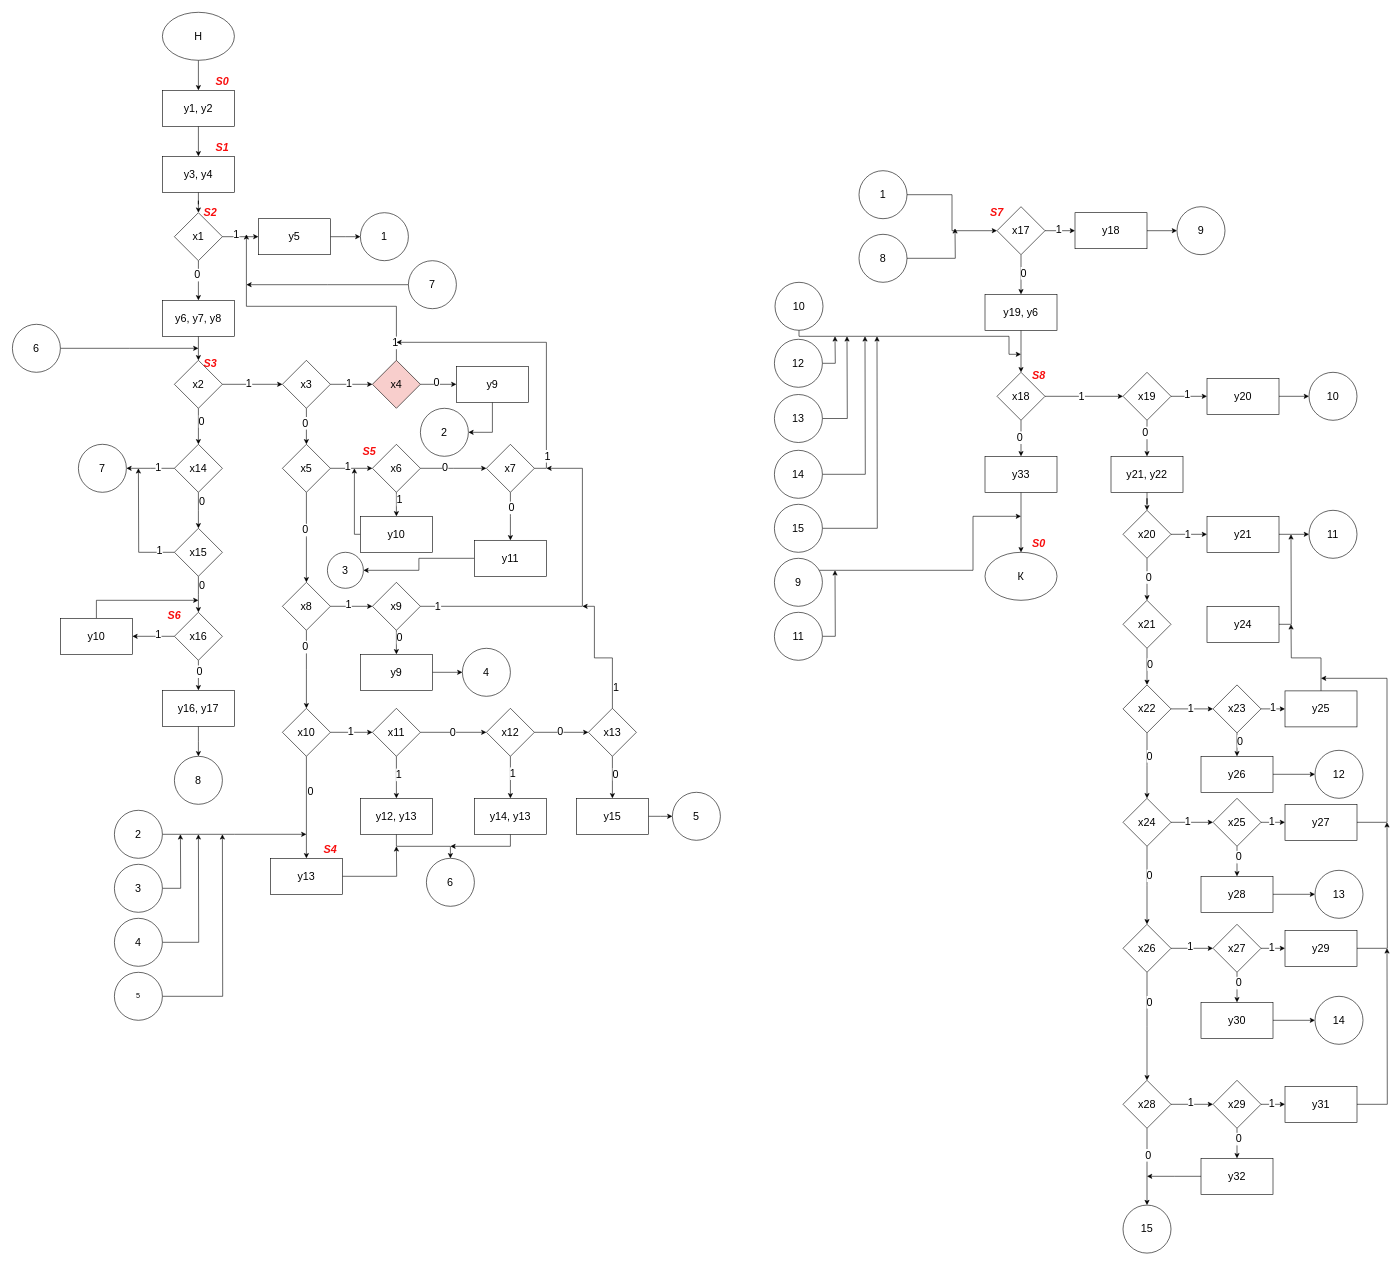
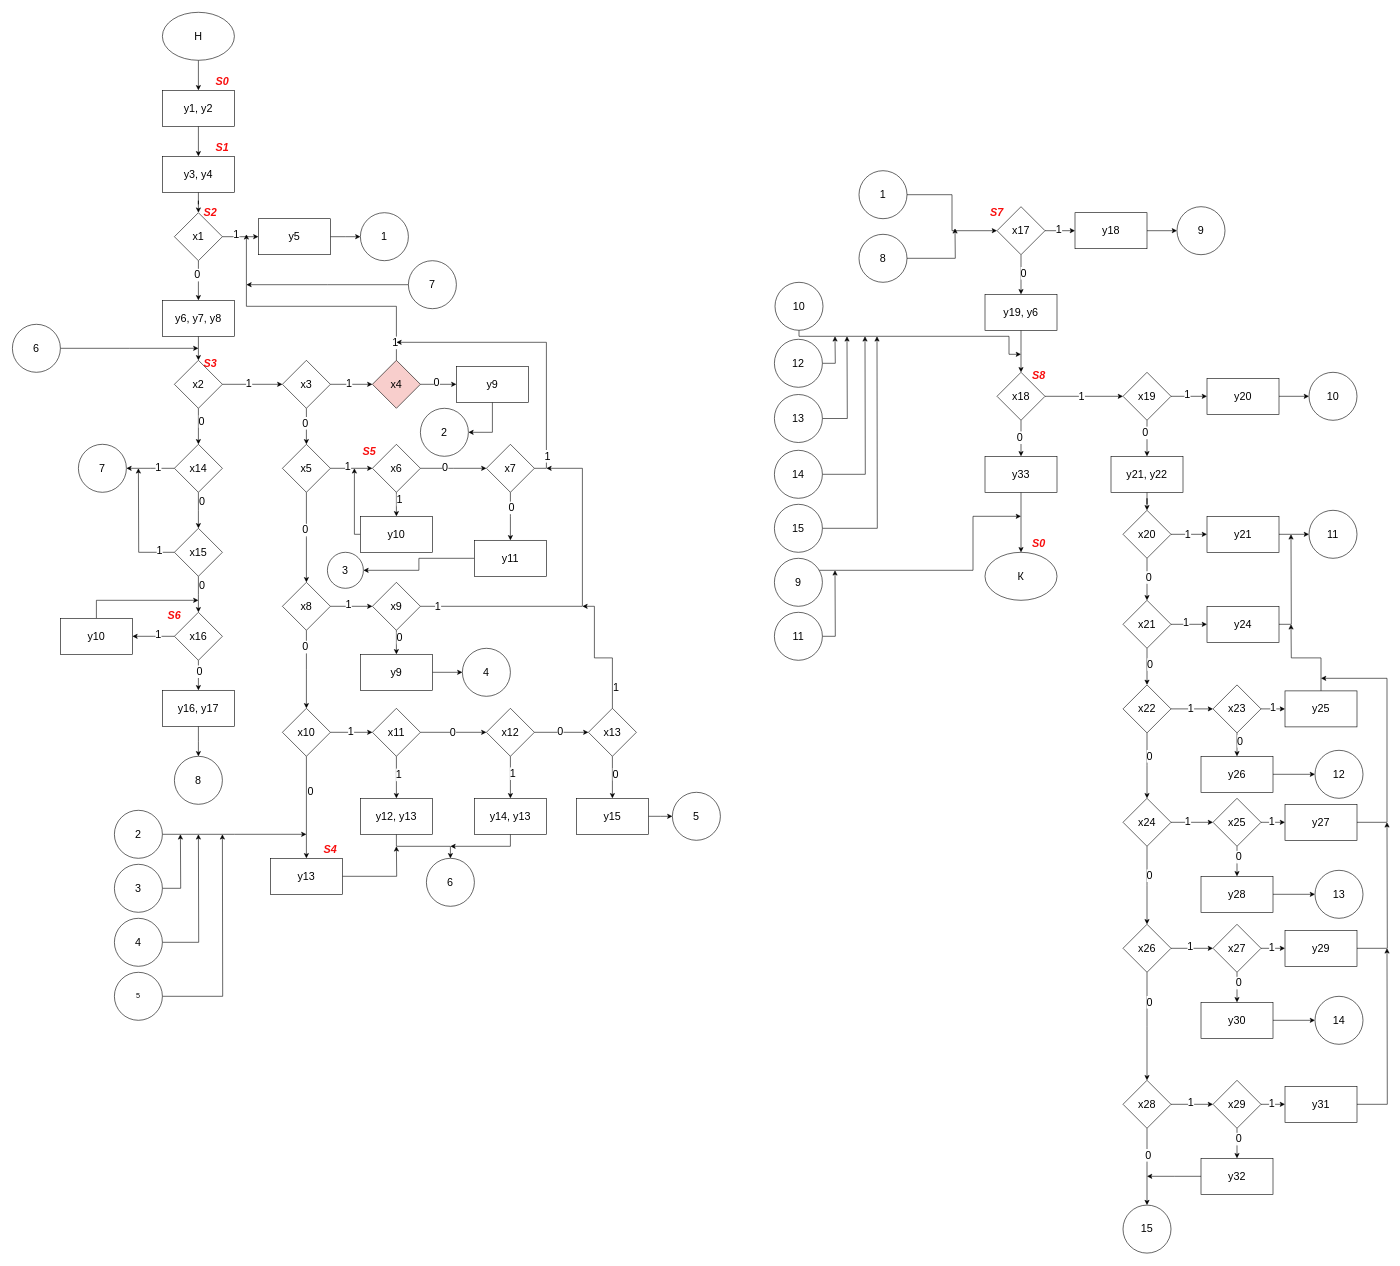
none -> (1185, 624)
